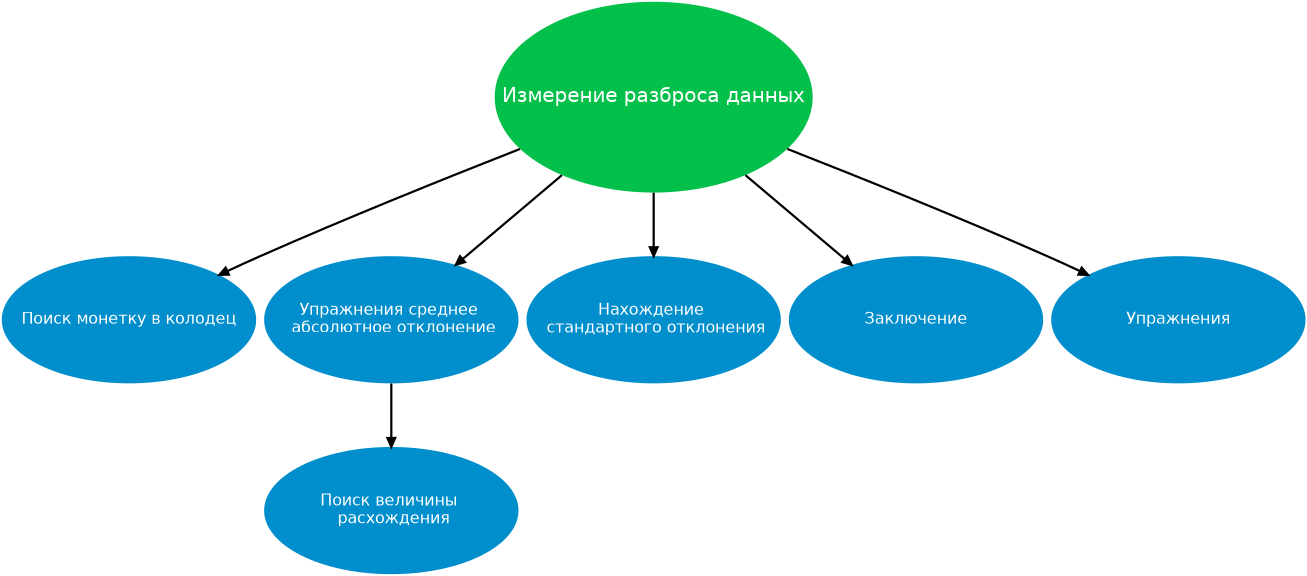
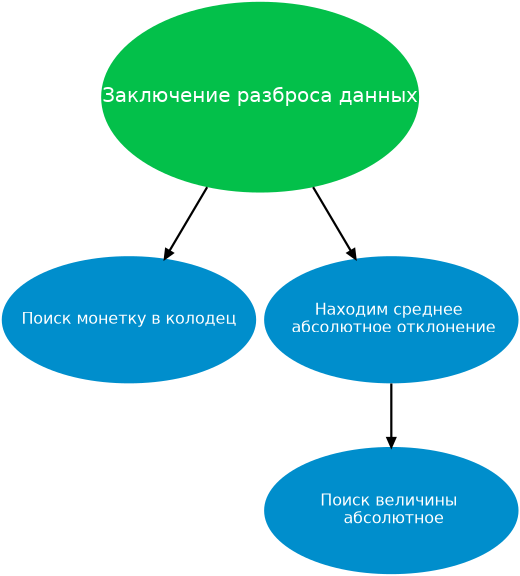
(654, 97) -> (260, 97)
(391, 320) -> (391, 320)
(654, 320) -> none
(916, 320) -> none
(1178, 320) -> none
(391, 511) -> (391, 511)
